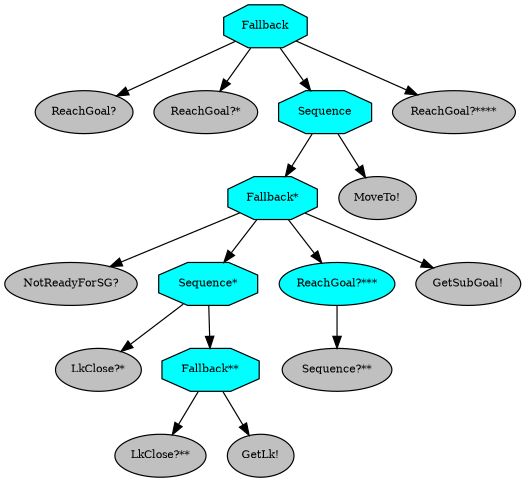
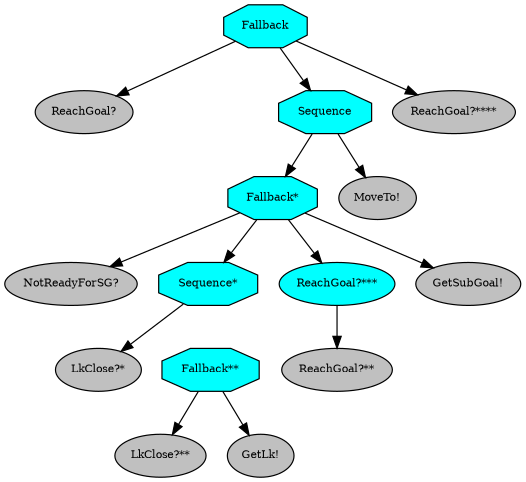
(206, 112) -> none
(209, 321) -> none
(337, 370) -> (337, 370)
